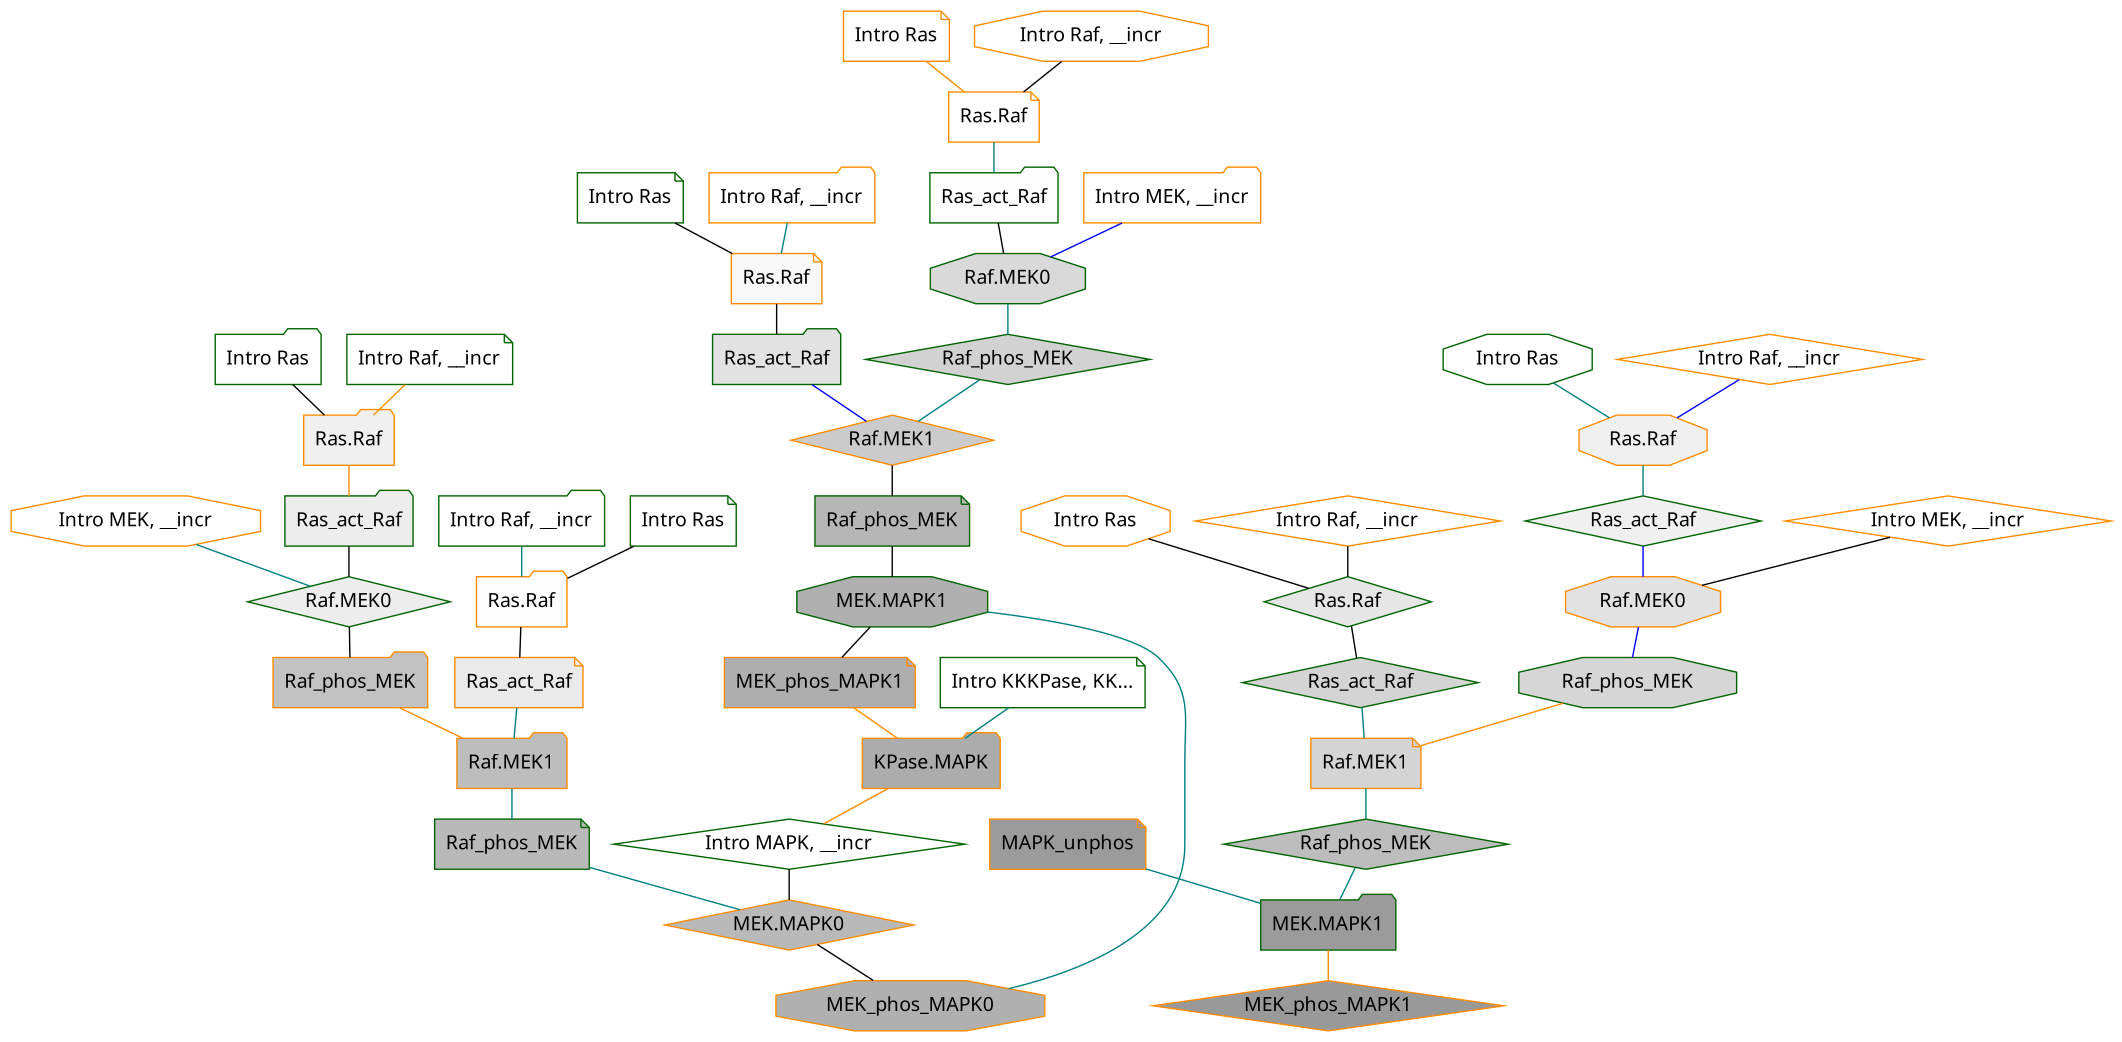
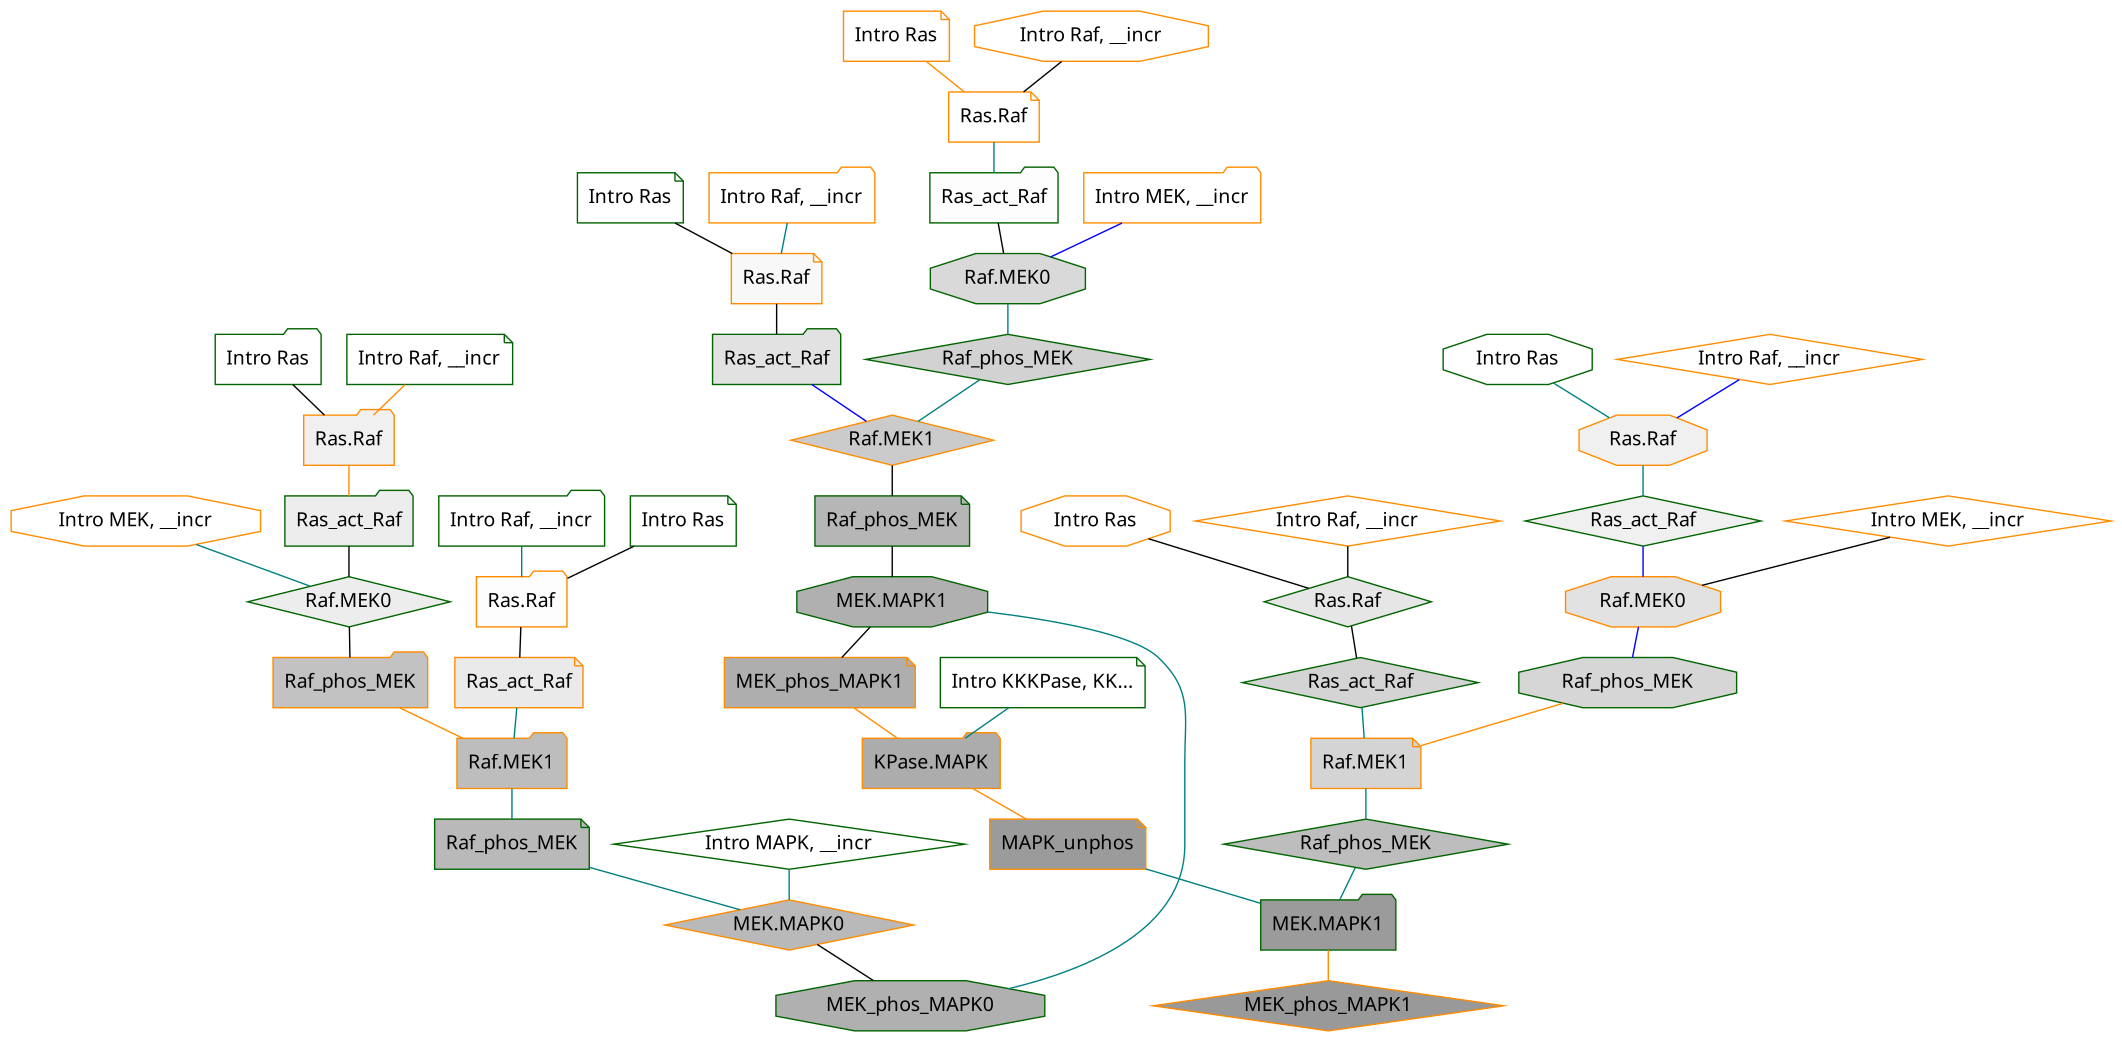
(856, 806) -> (1000, 804)
(789, 885) -> (789, 885)
(910, 1006) -> (910, 1006)
